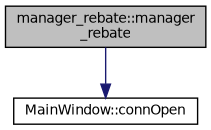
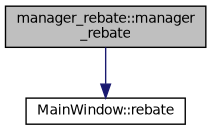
(106, 111) -> (106, 111)
